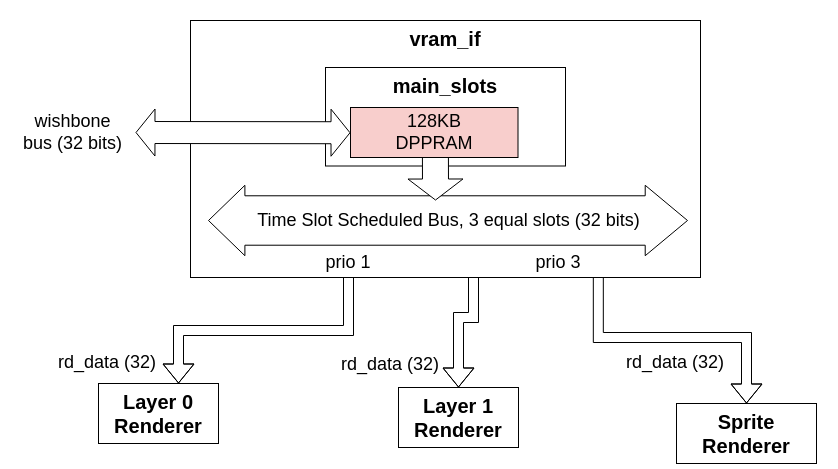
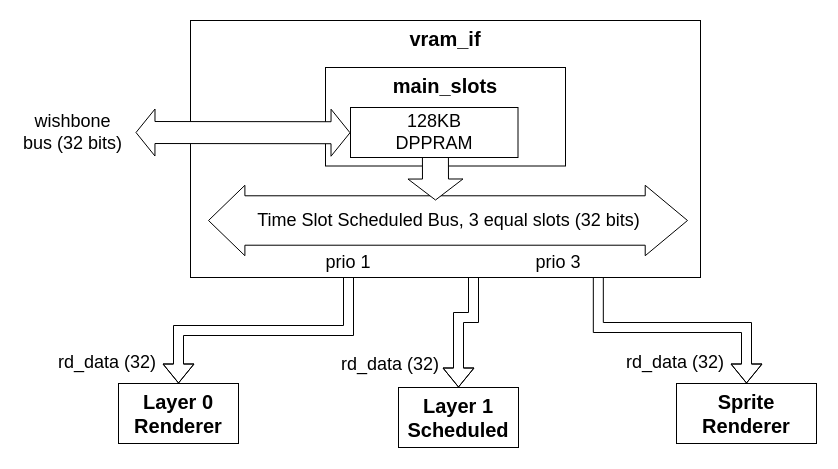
(434, 133) -> (434, 133)
(159, 414) -> (179, 414)
(459, 418) -> (459, 418)
(747, 434) -> (747, 414)
